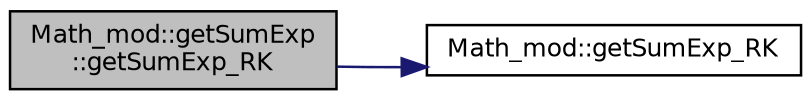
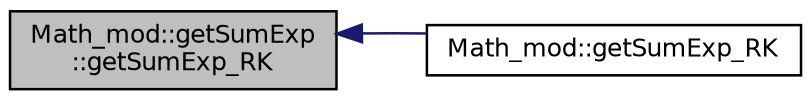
(369, 67) -> (395, 33)
